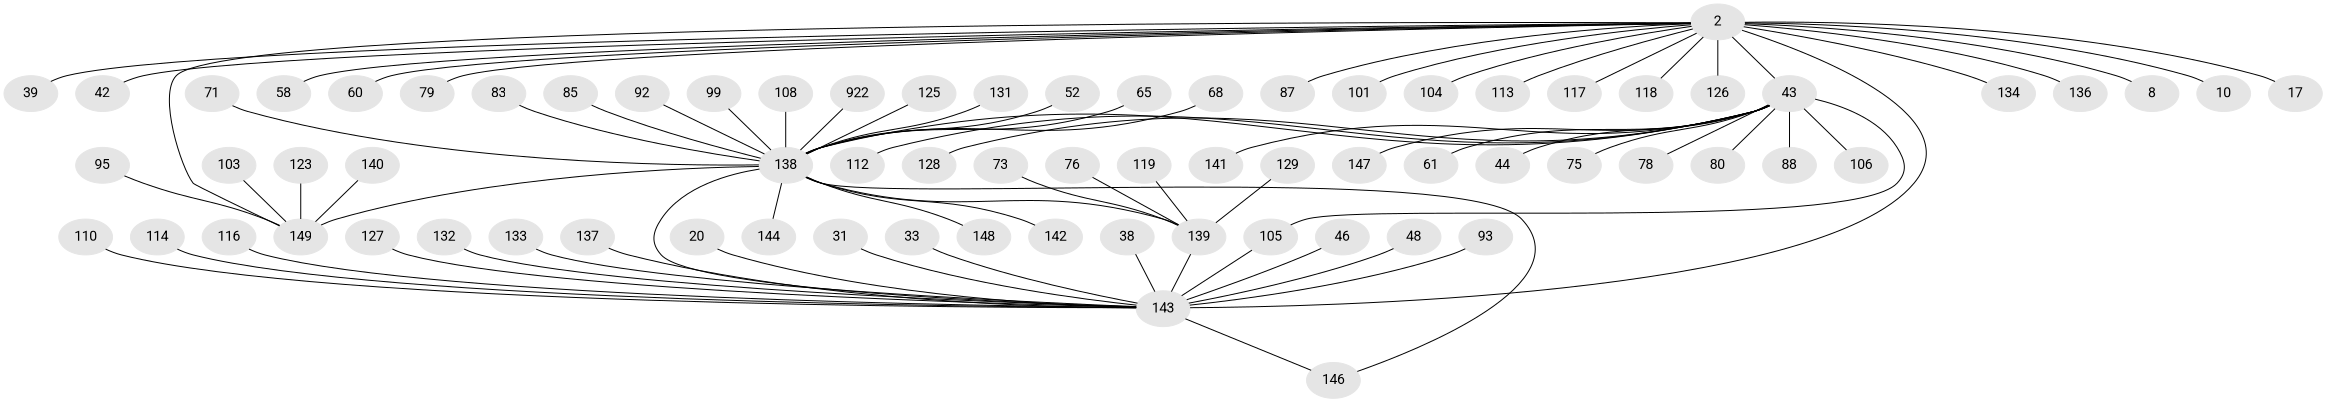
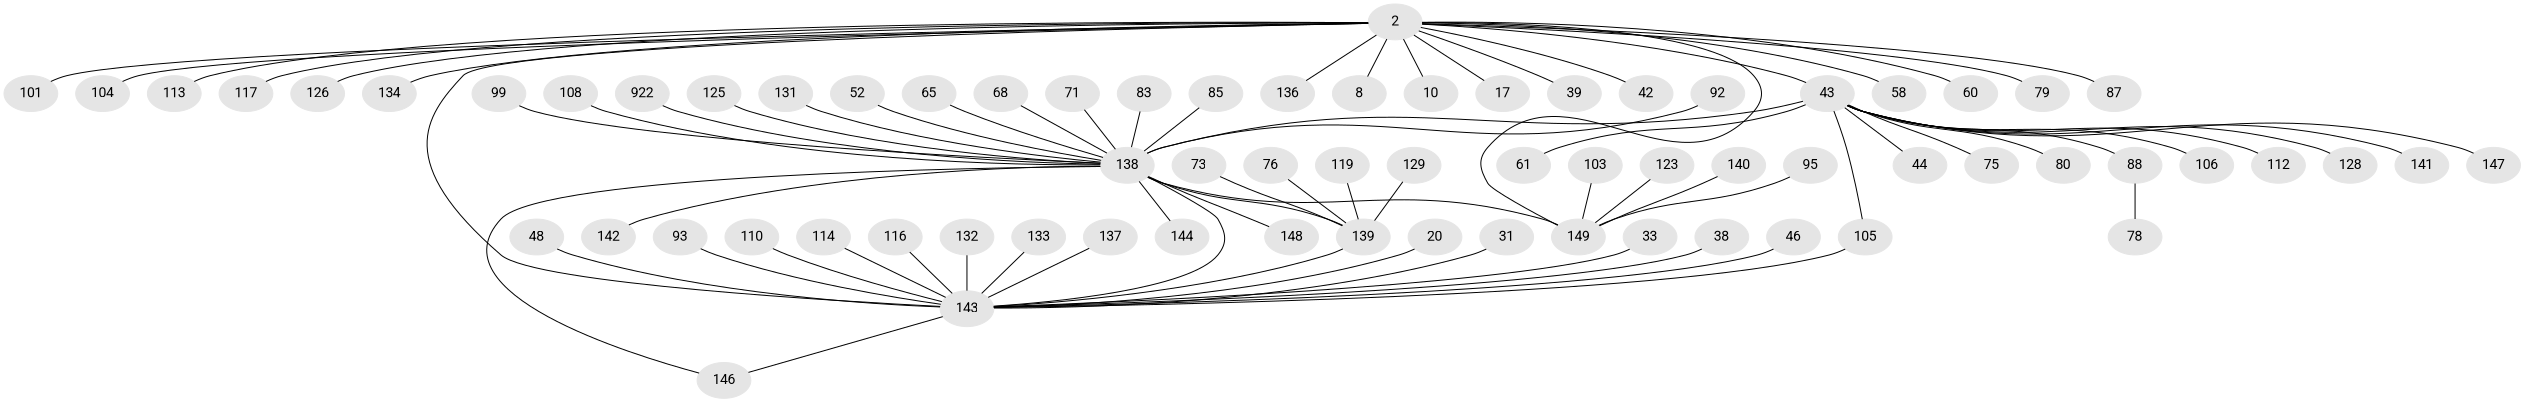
(1646, 94) -> none
(1718, 129) -> (2135, 201)
(372, 237) -> none
